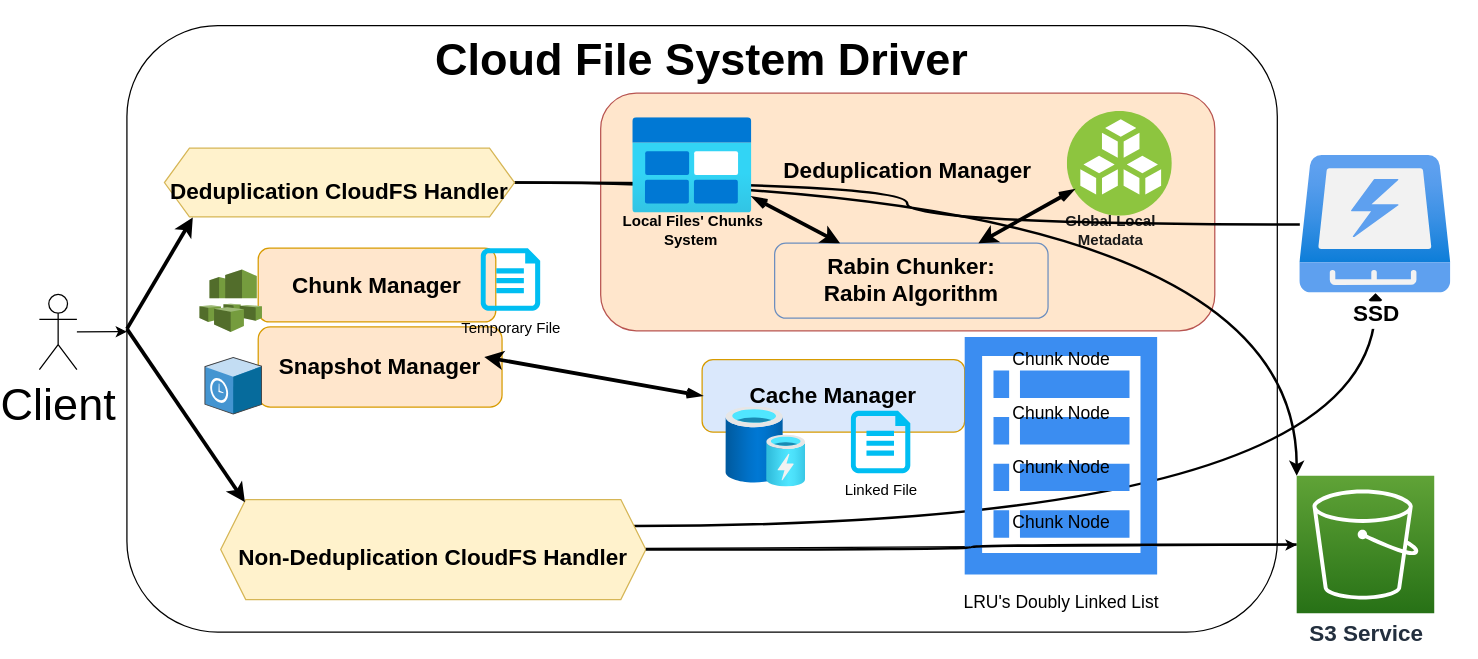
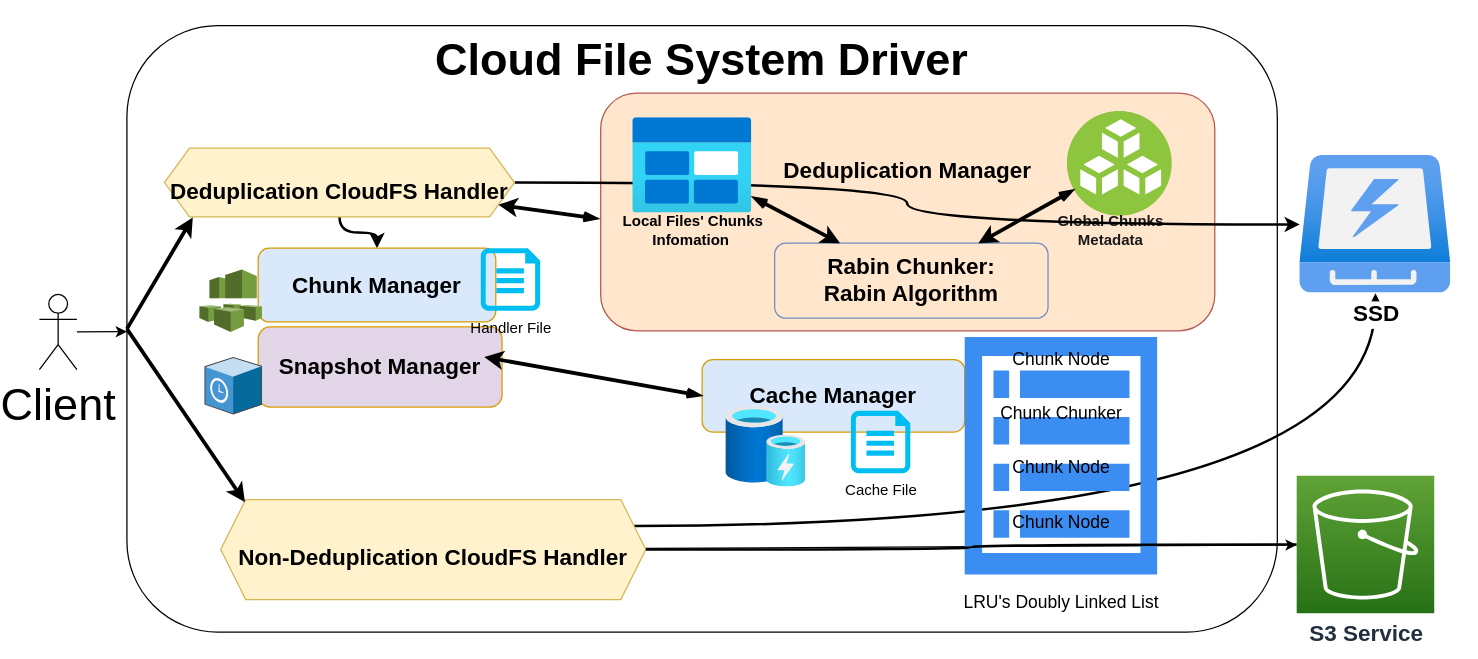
none -> (551, 212)
(1292, 224) -> (1287, 224)
(693, 231) -> (693, 231)
(1111, 231) -> (1111, 231)
(377, 285) -> (377, 285)
(1177, 288) -> (355, 232)
(511, 328) -> (511, 328)
(380, 367) -> (380, 367)
(1061, 413) -> (1061, 413)
(1275, 436) -> (1274, 436)
(881, 491) -> (881, 491)
